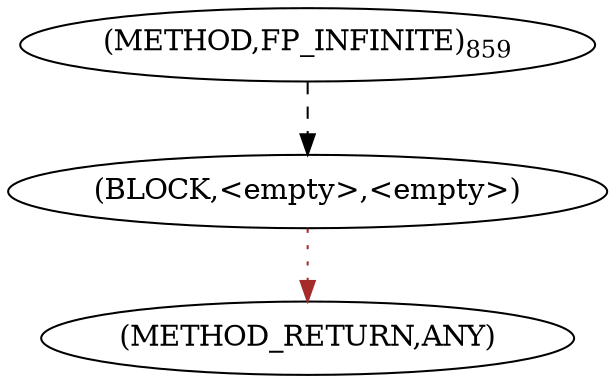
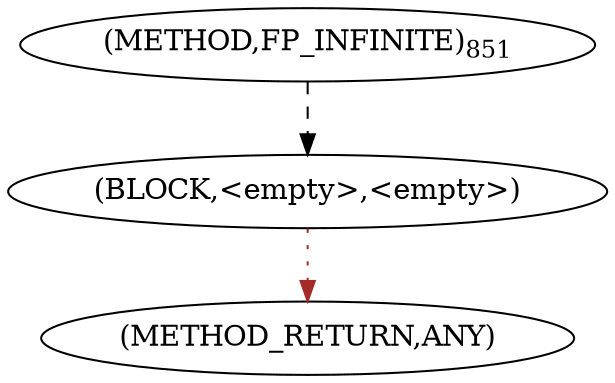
(489, 42) -> (489, 42)
